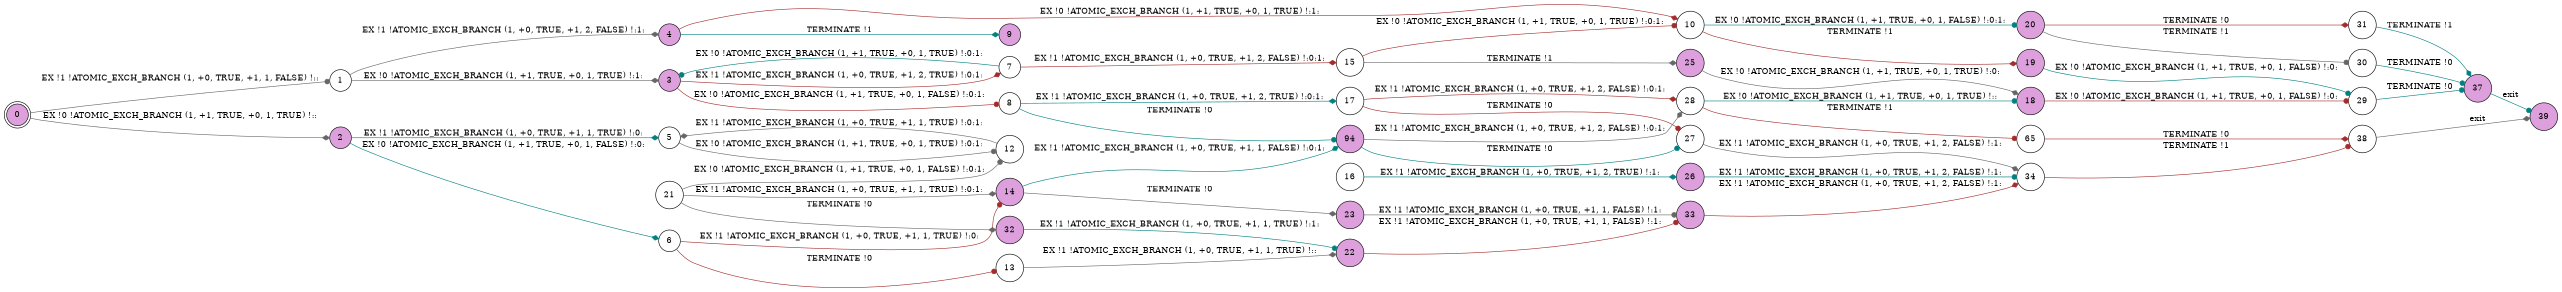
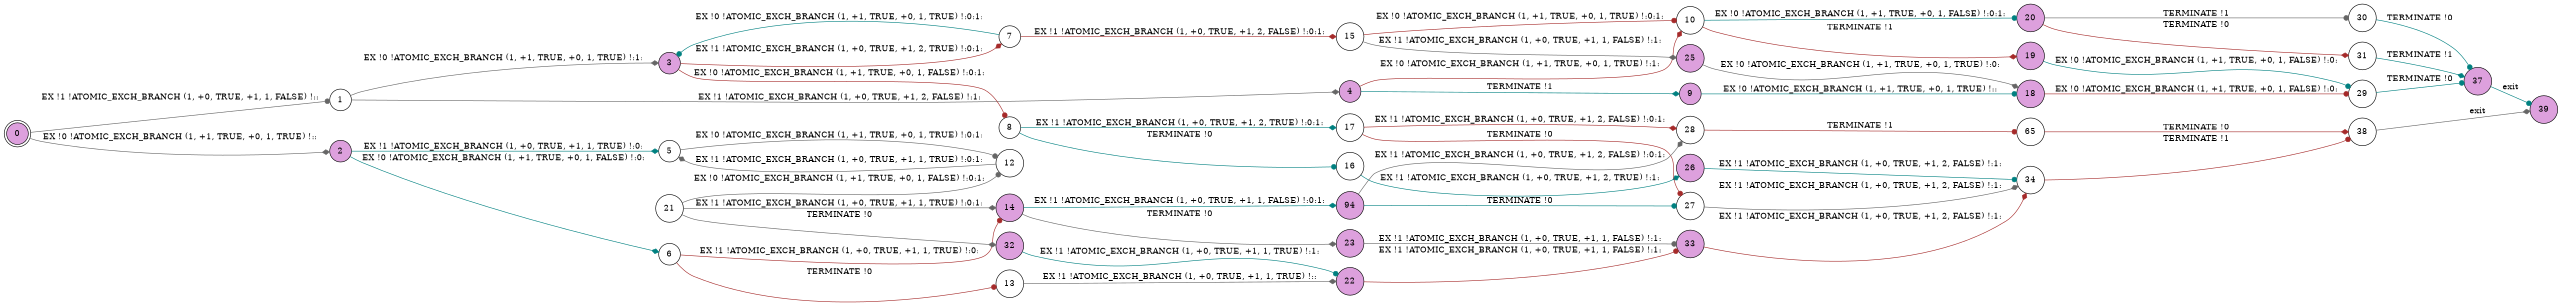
(1520, 58) -> (1520, 41)
(1858, 101) -> (1857, 94)
(1174, 137) -> (1174, 162)
